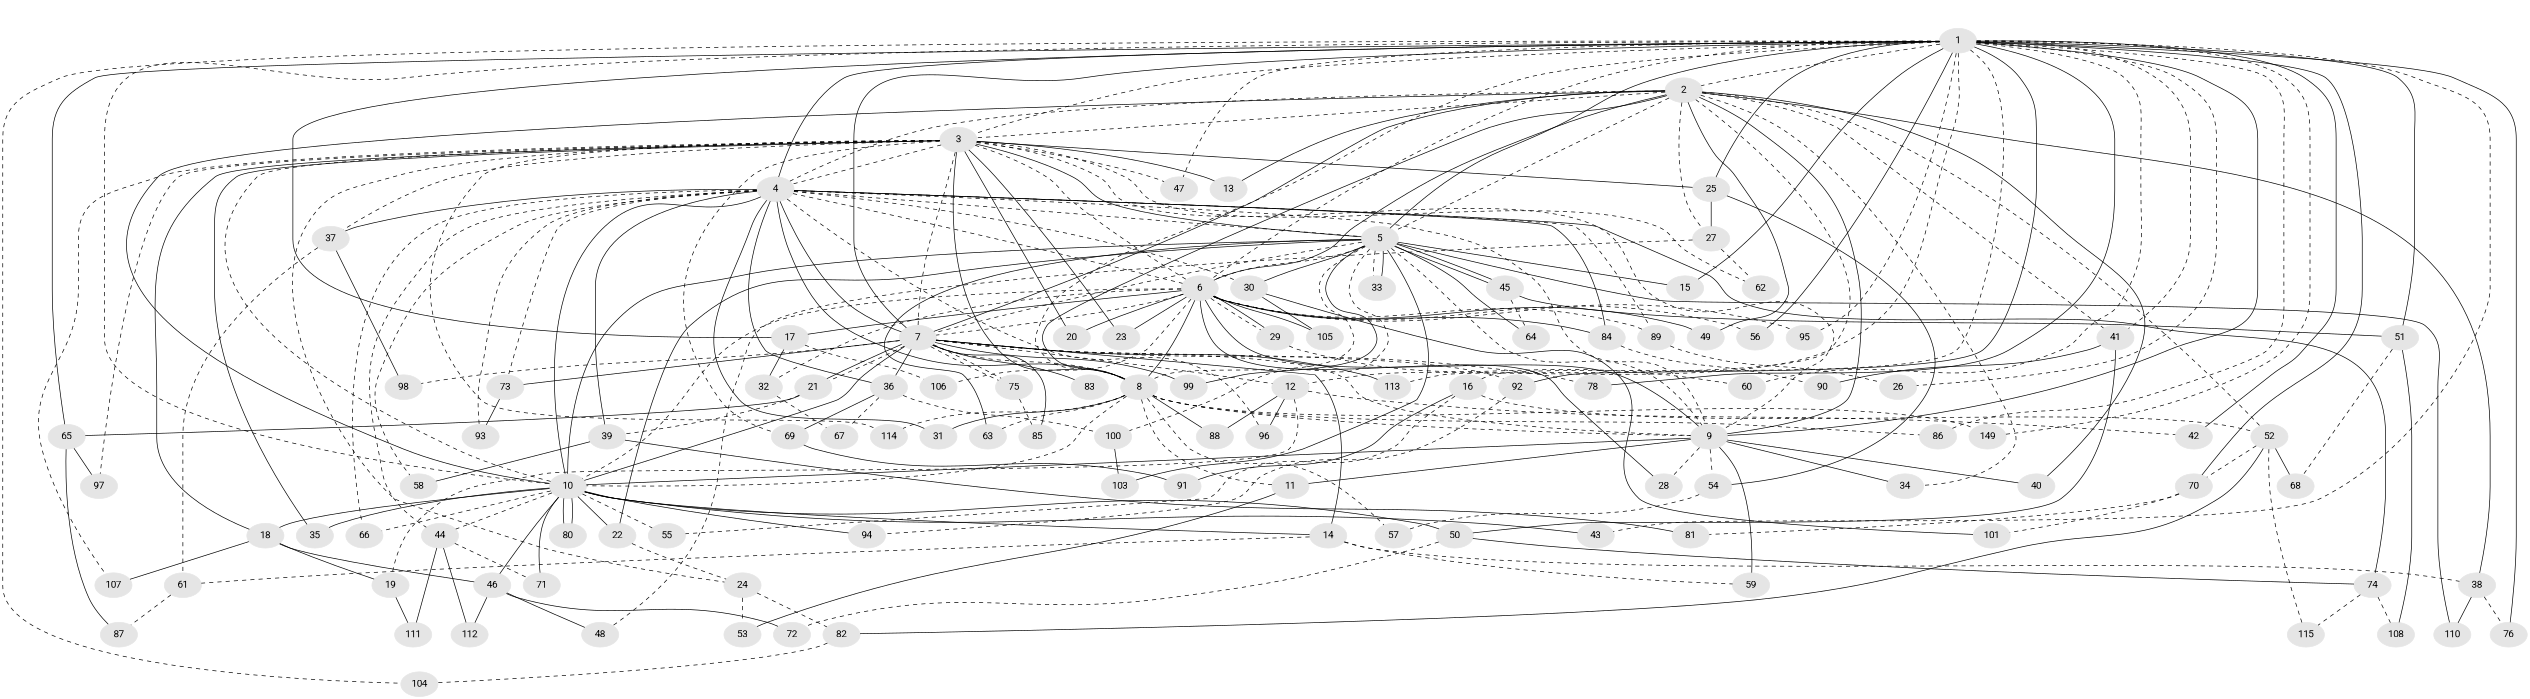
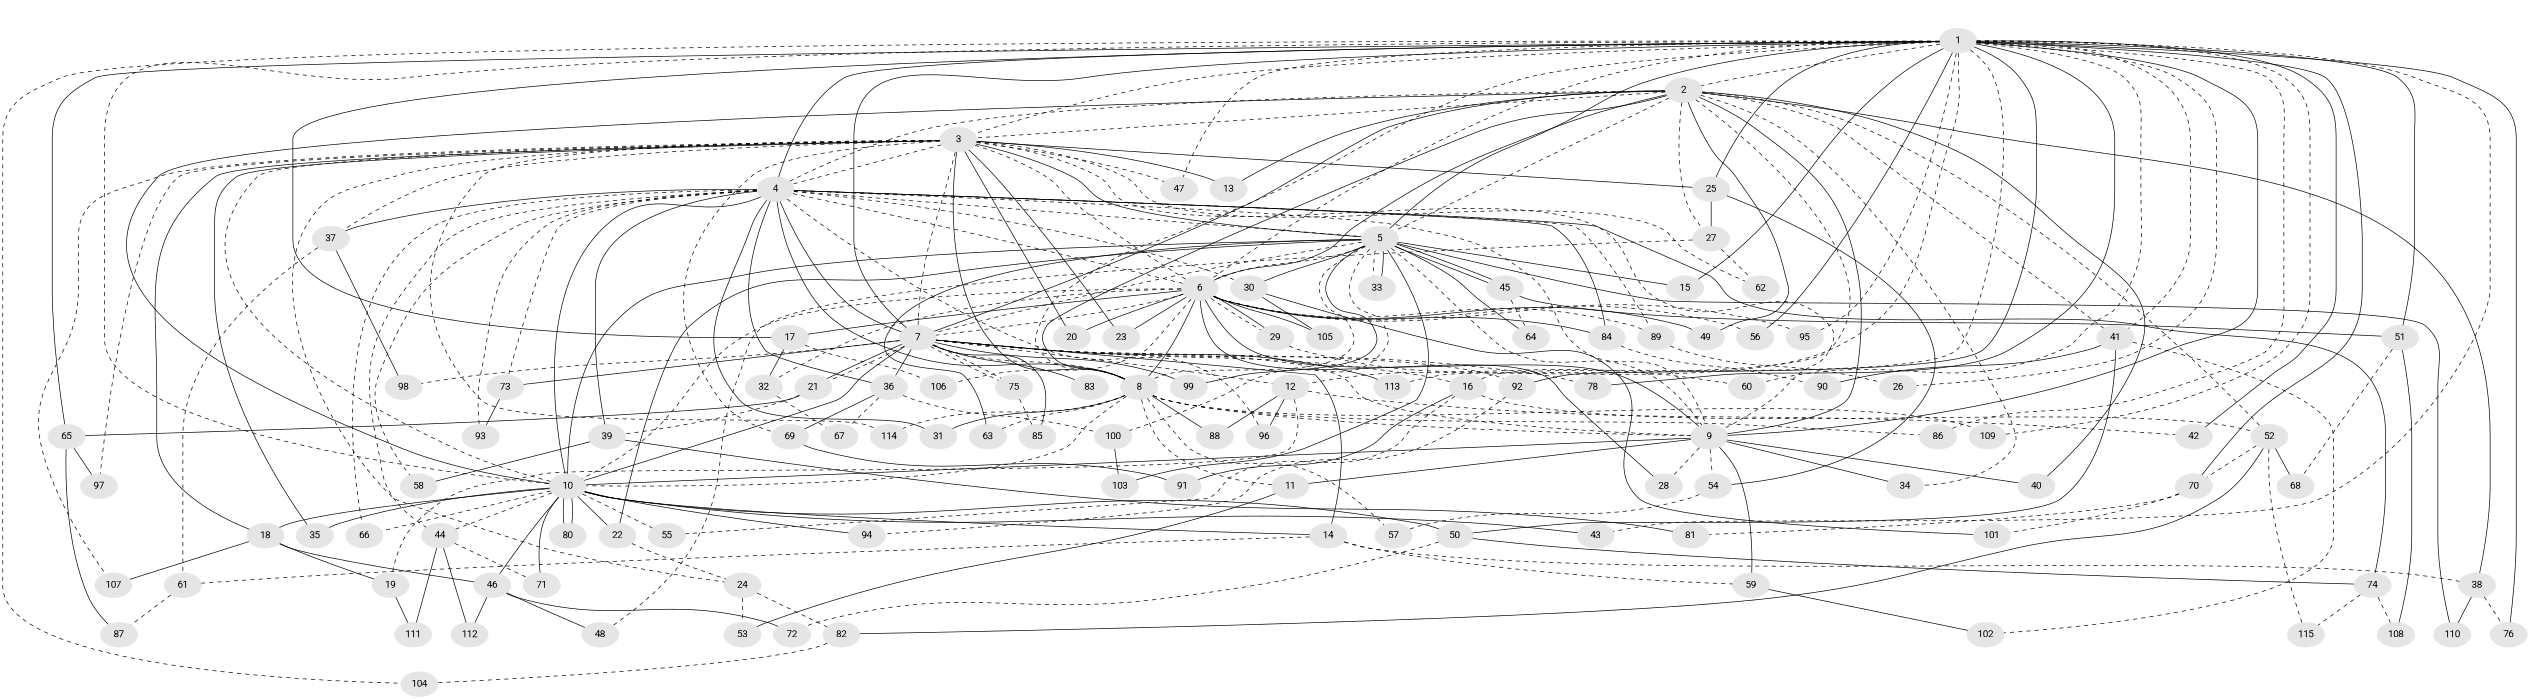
none -> (1194, 357)
(1988, 437) -> (1988, 437)
none -> (1986, 635)
